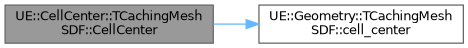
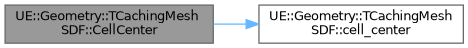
(109, 24) -> (109, 24)
